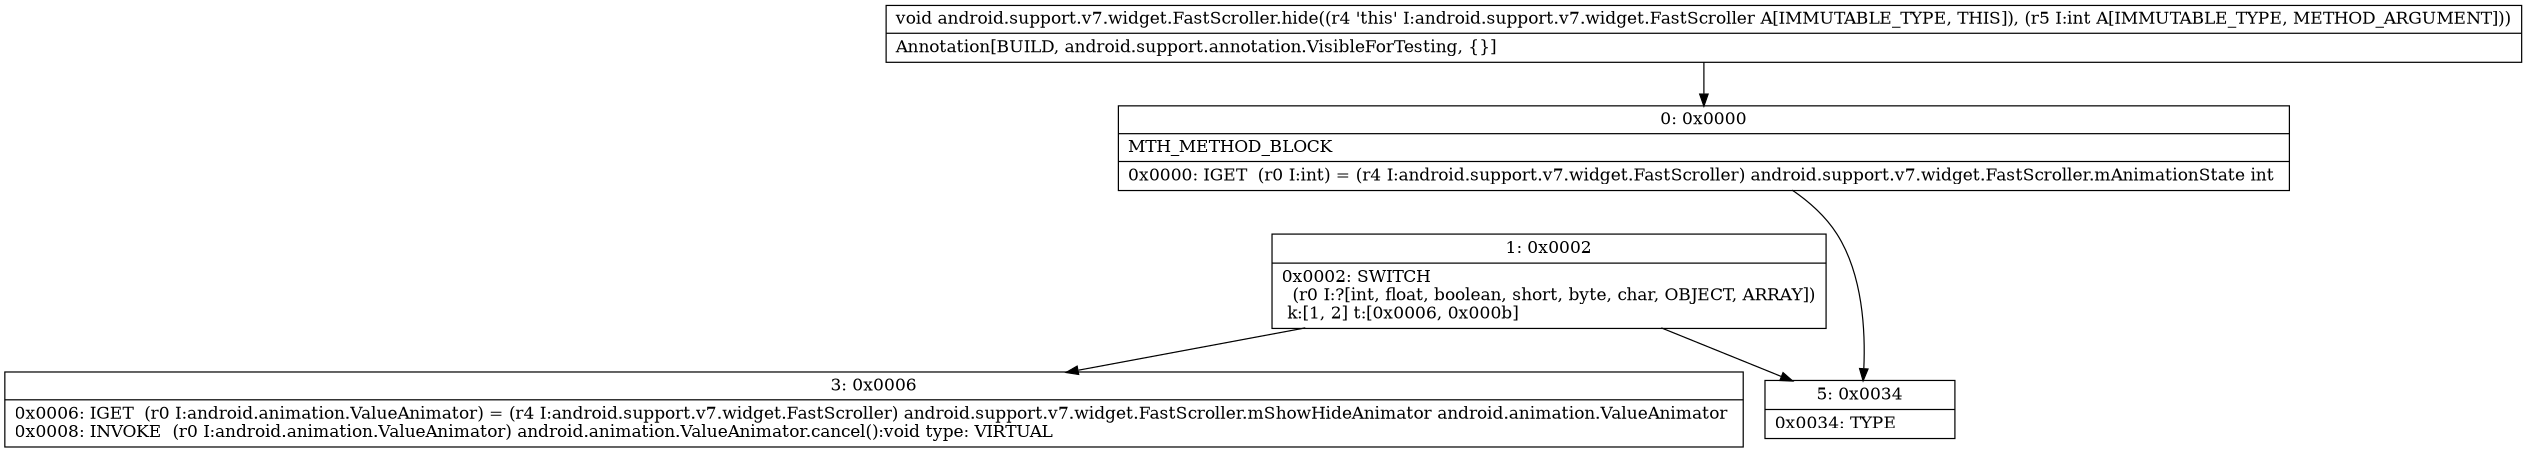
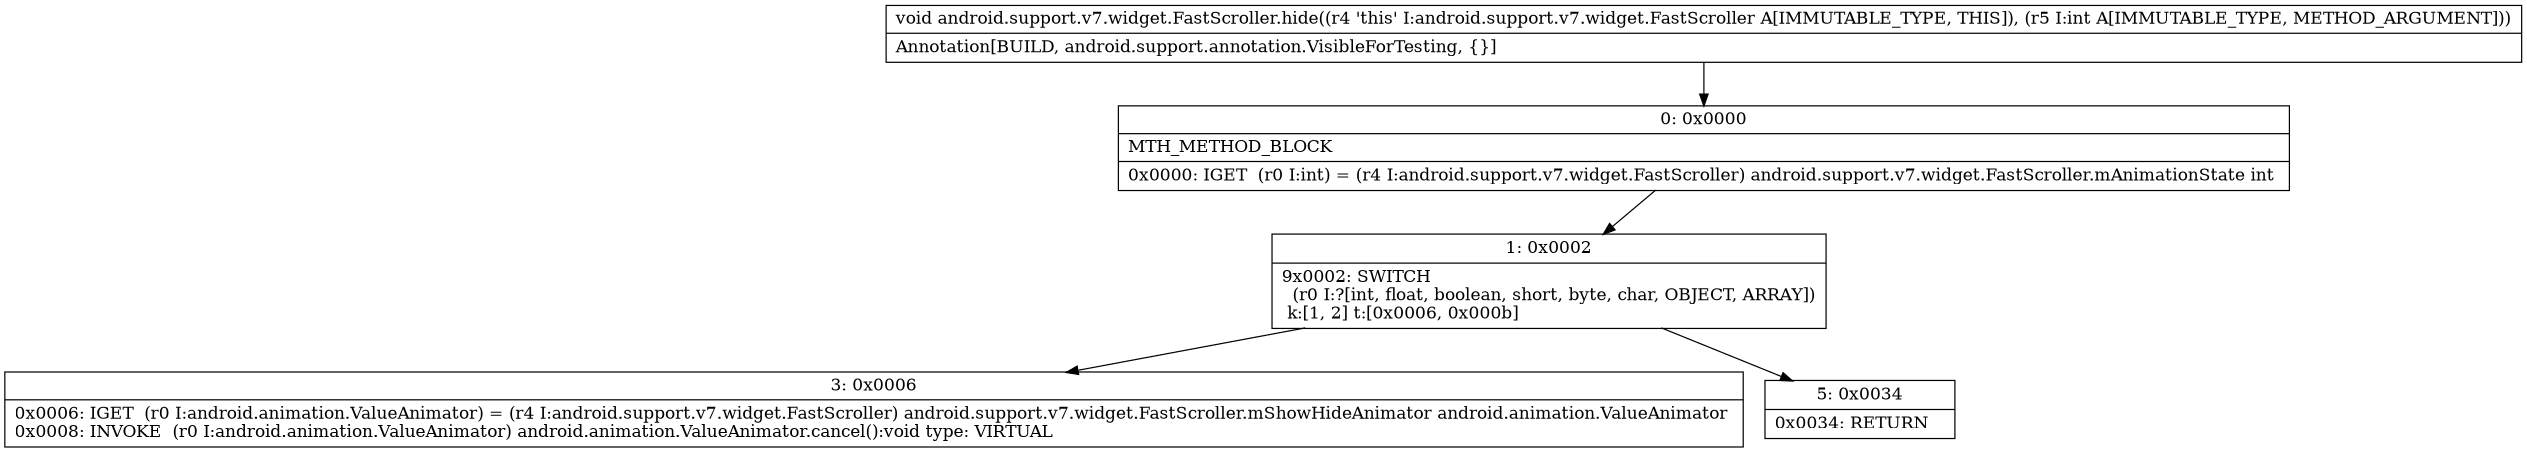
(1853, 268) -> (1634, 208)
(1362, 277) -> (1362, 277)
(1844, 423) -> (1860, 423)
